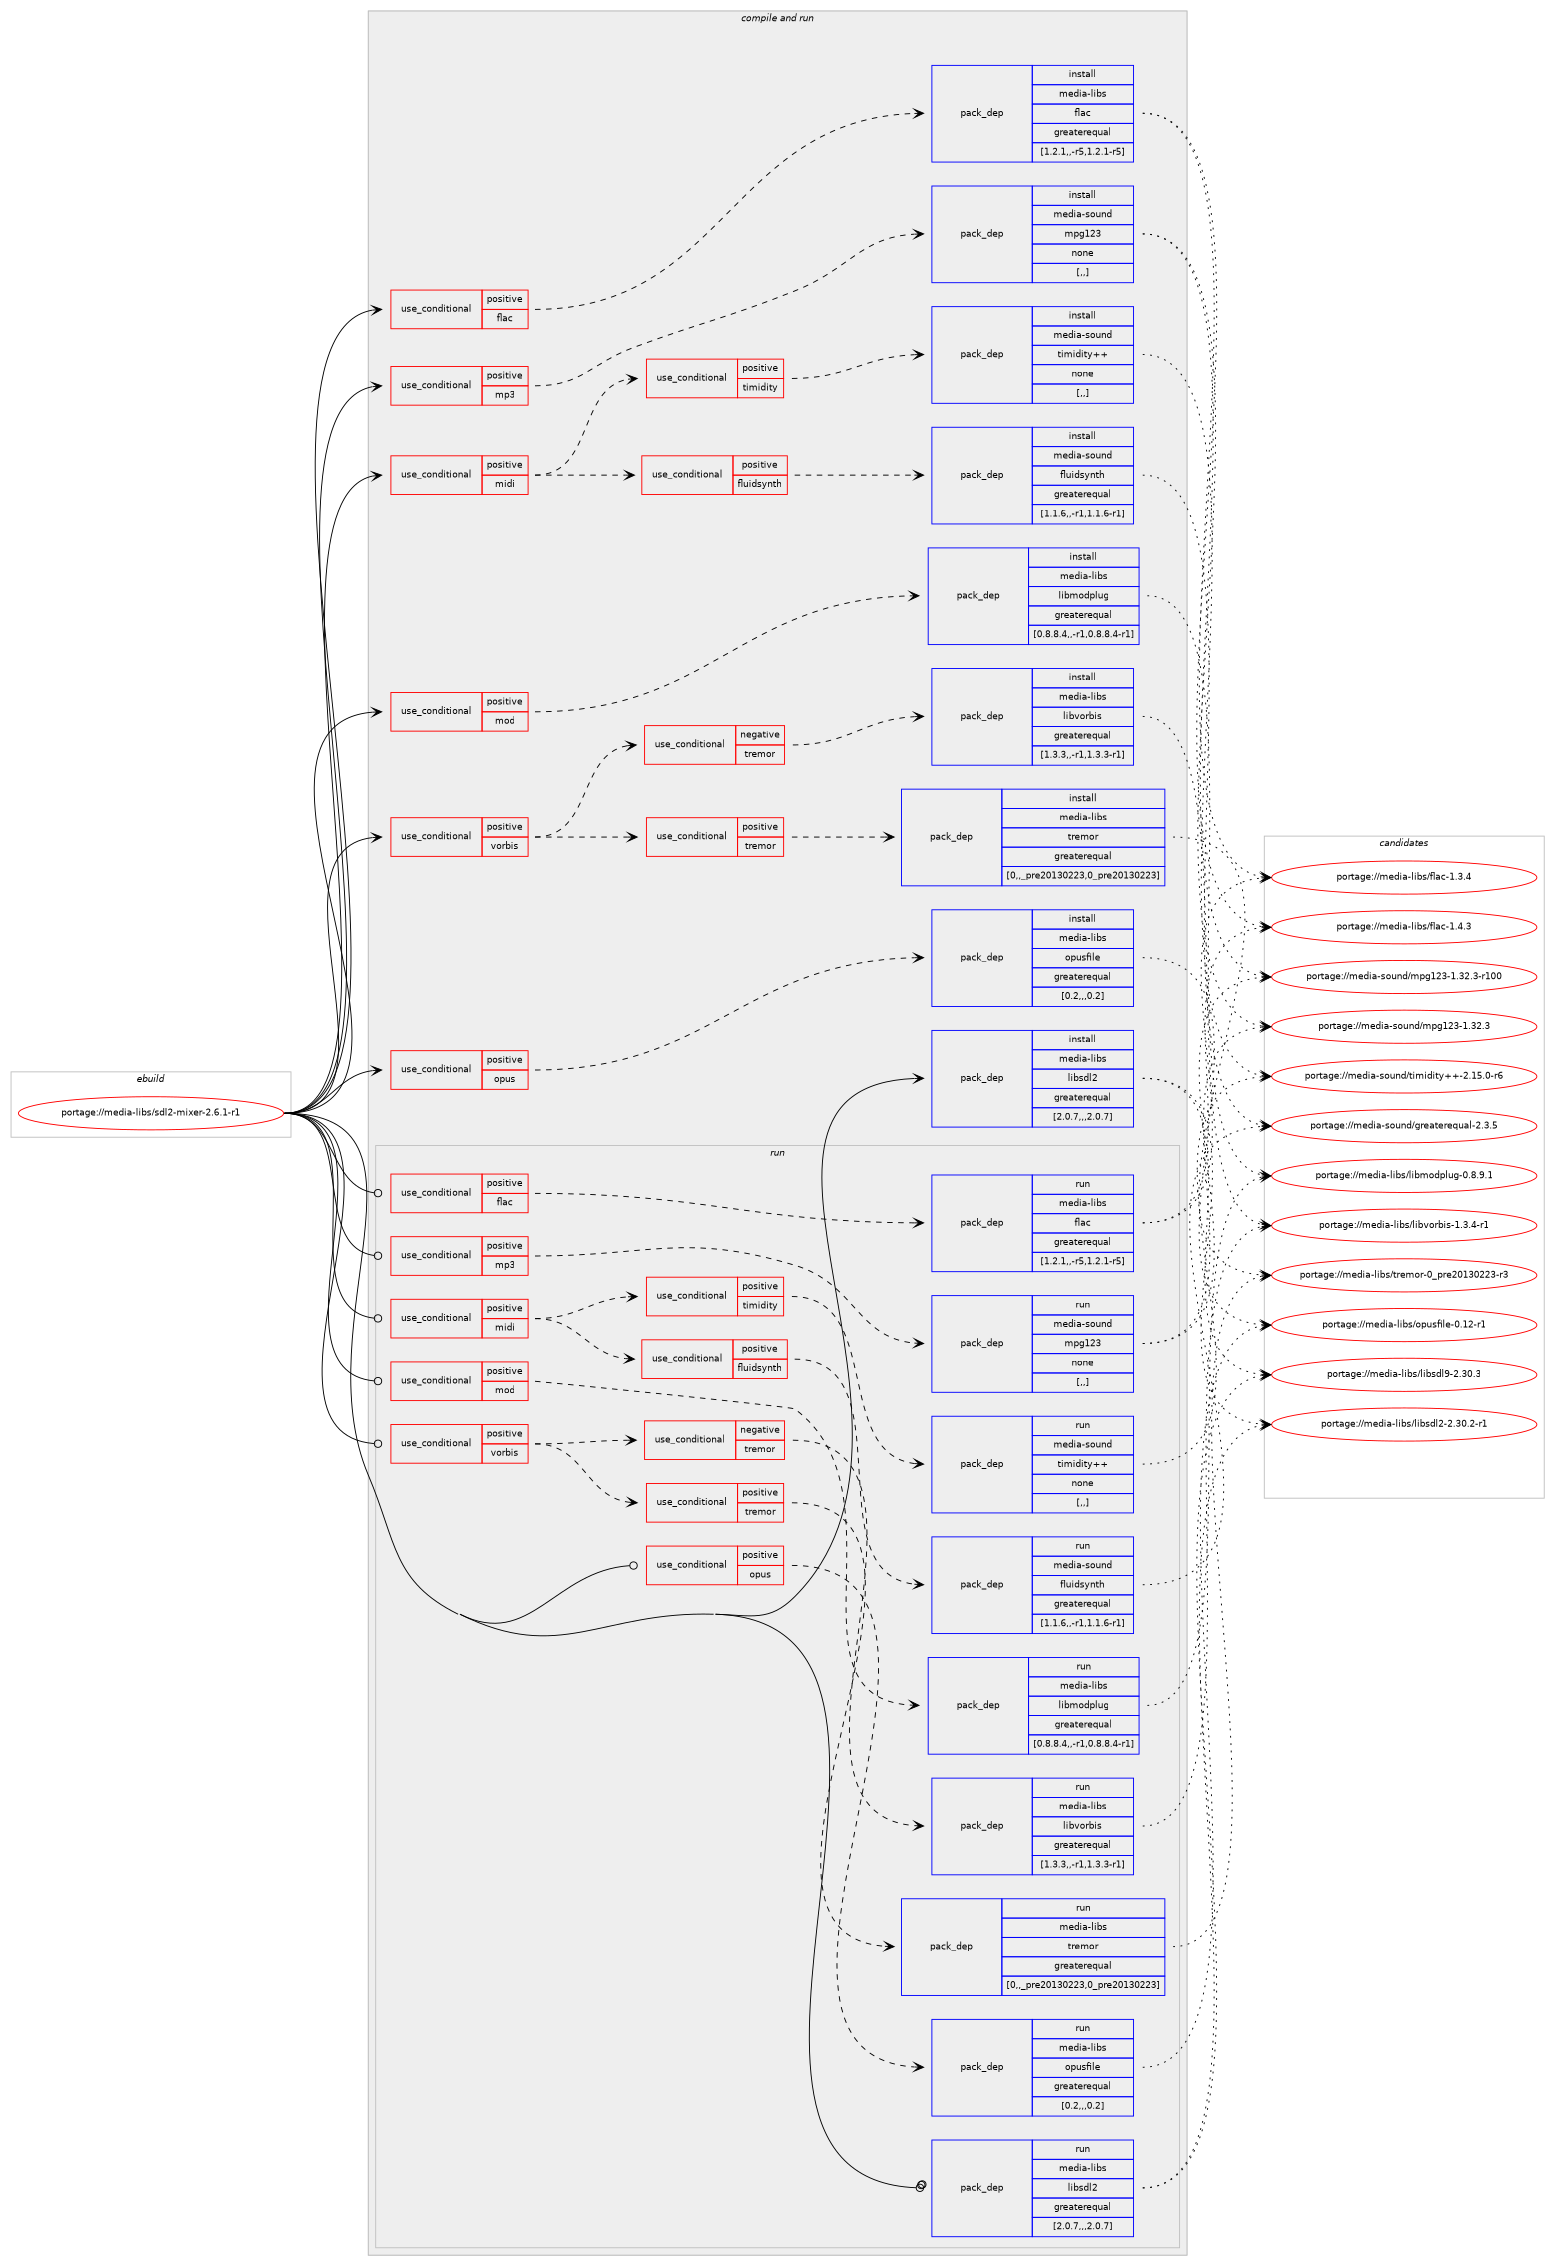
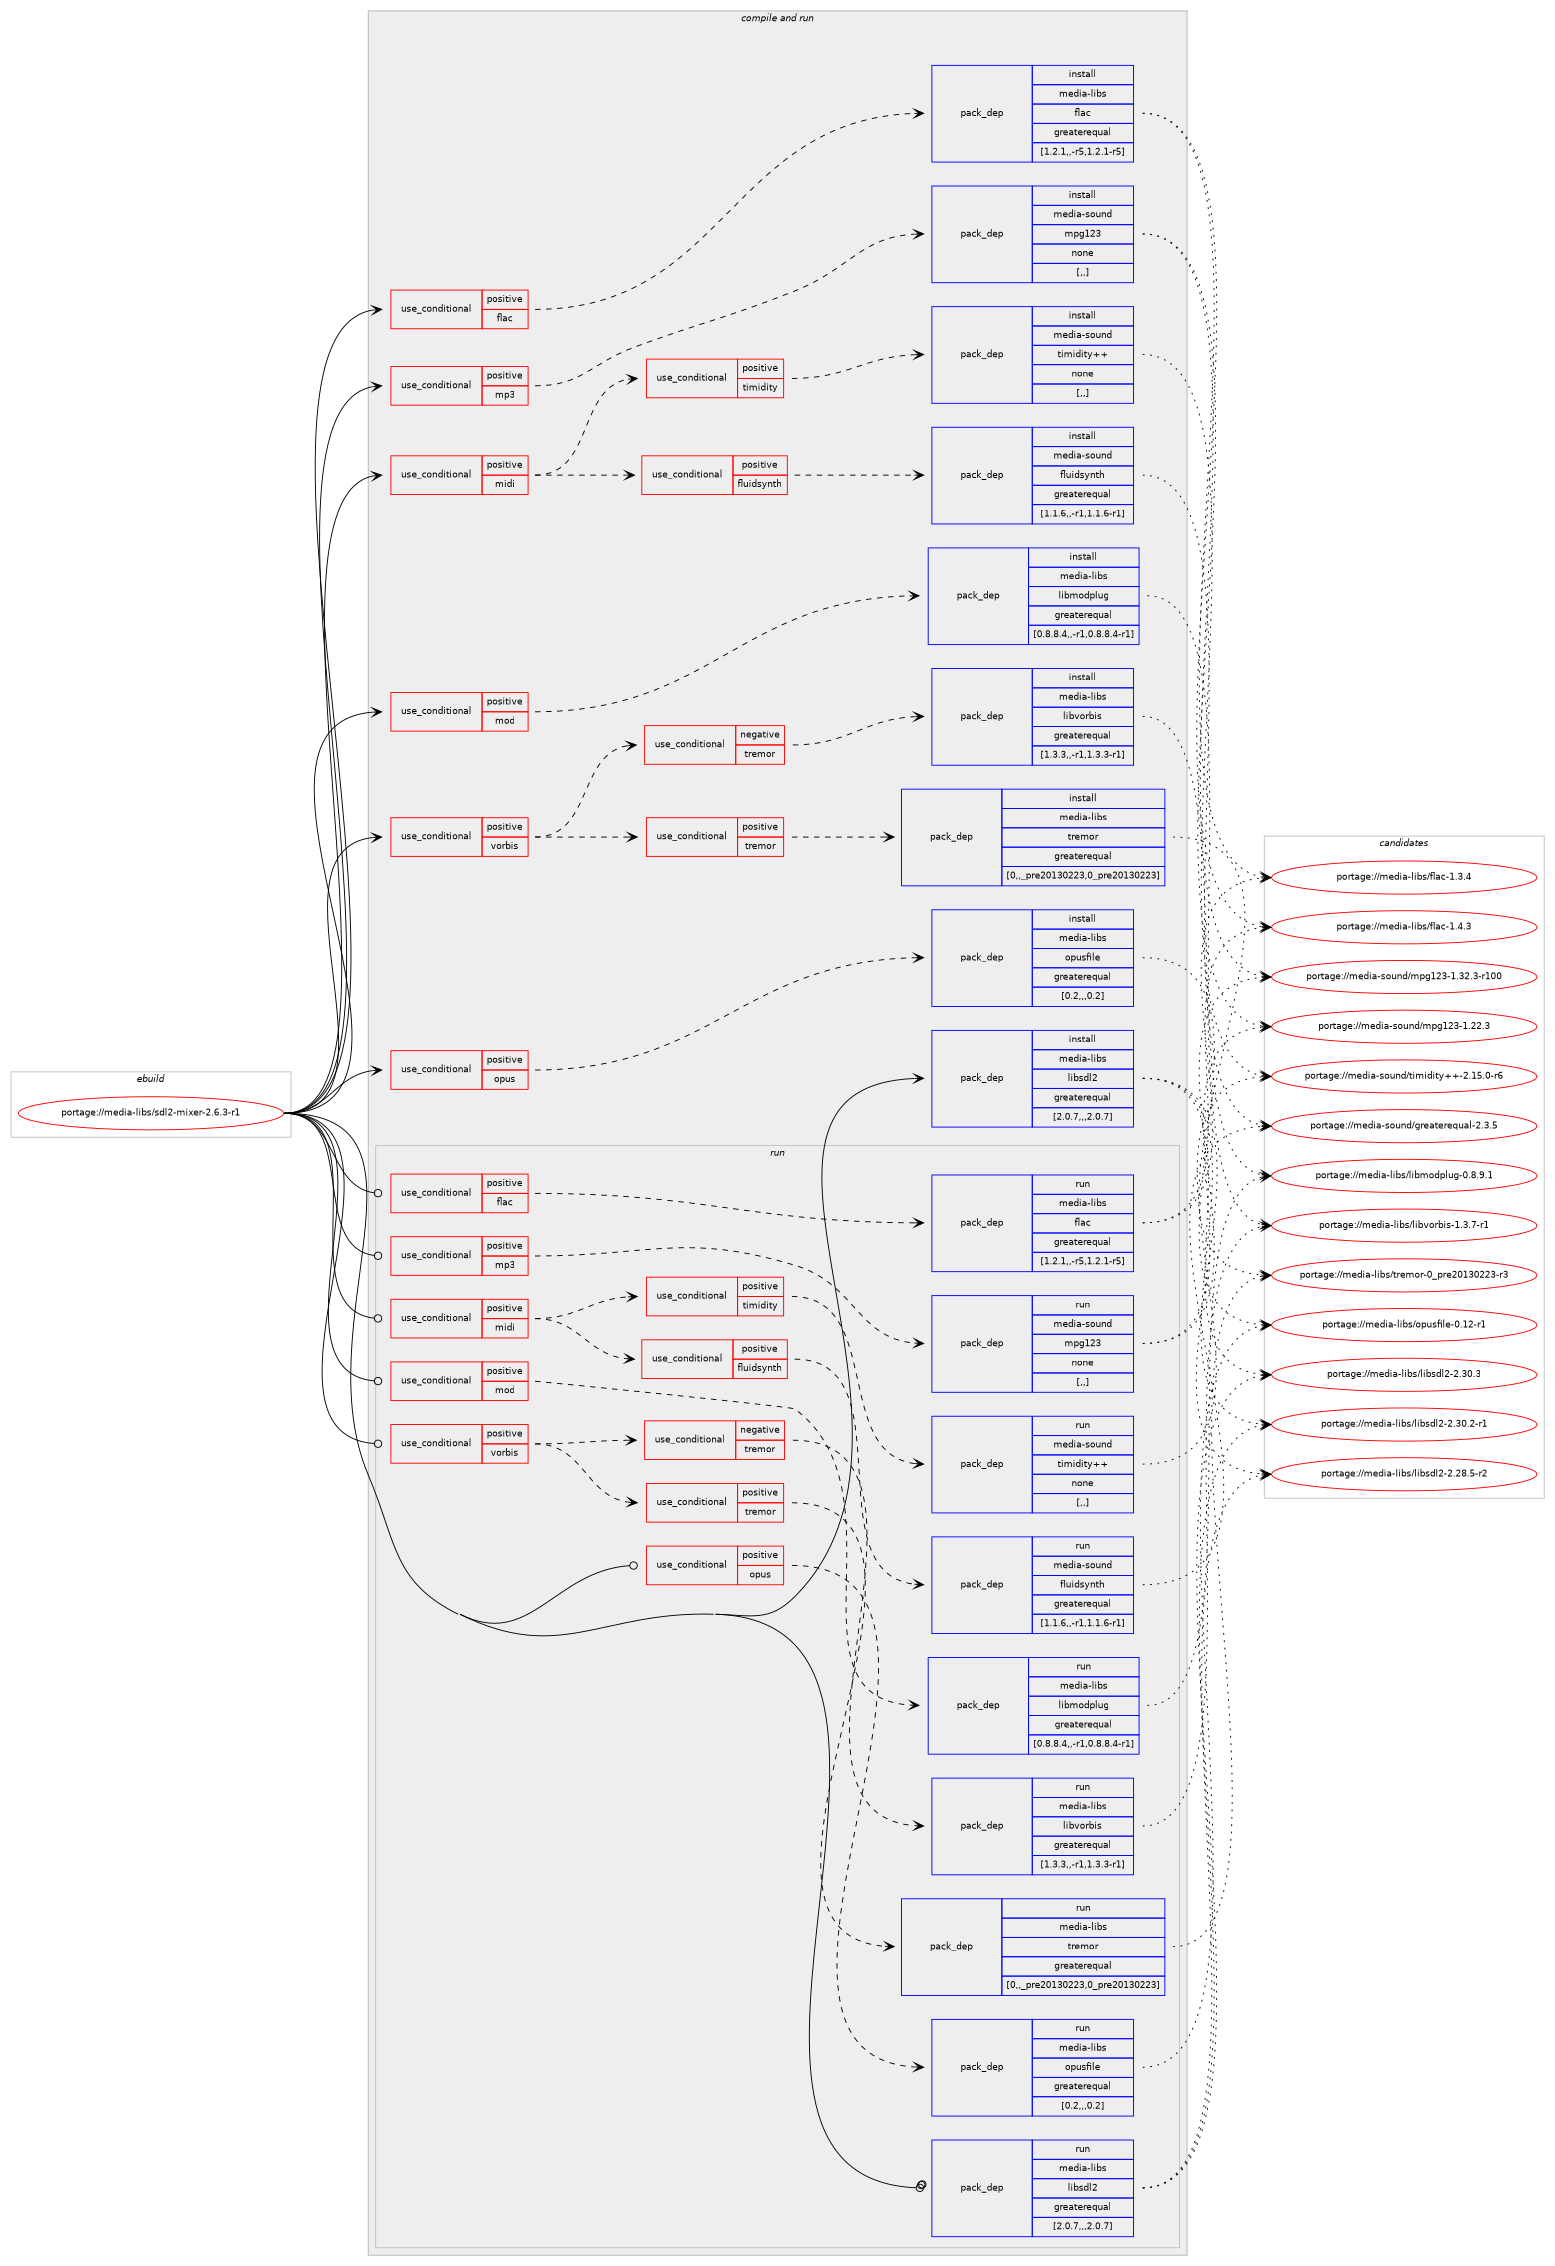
(1404, 1027) -> (1404, 1027)
(151, 1113) -> (151, 1113)
(1404, 1226) -> (1404, 1226)
(1404, 1375) -> (1404, 1375)
none -> (1404, 1474)
